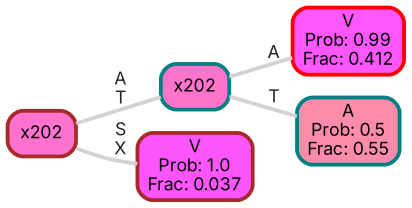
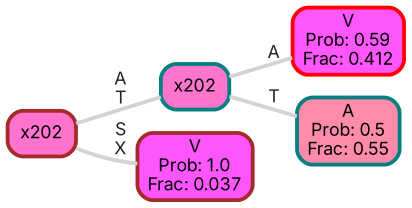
(348, 41) -> (348, 41)
